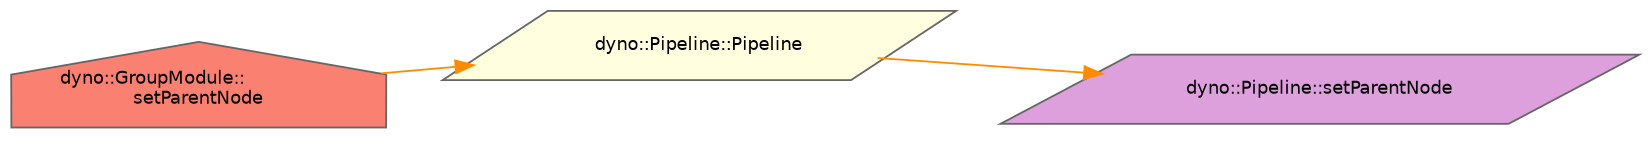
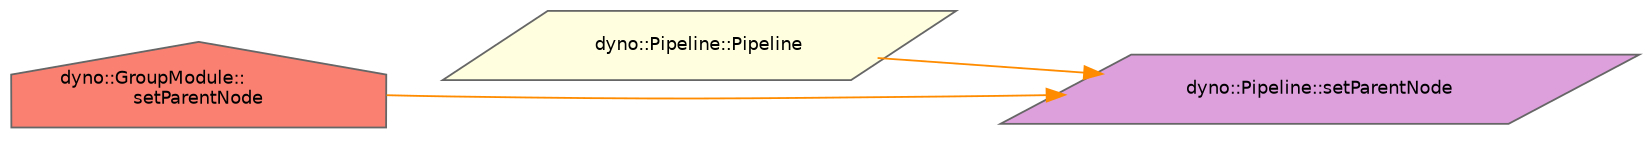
(418, 70) -> (716, 98)
